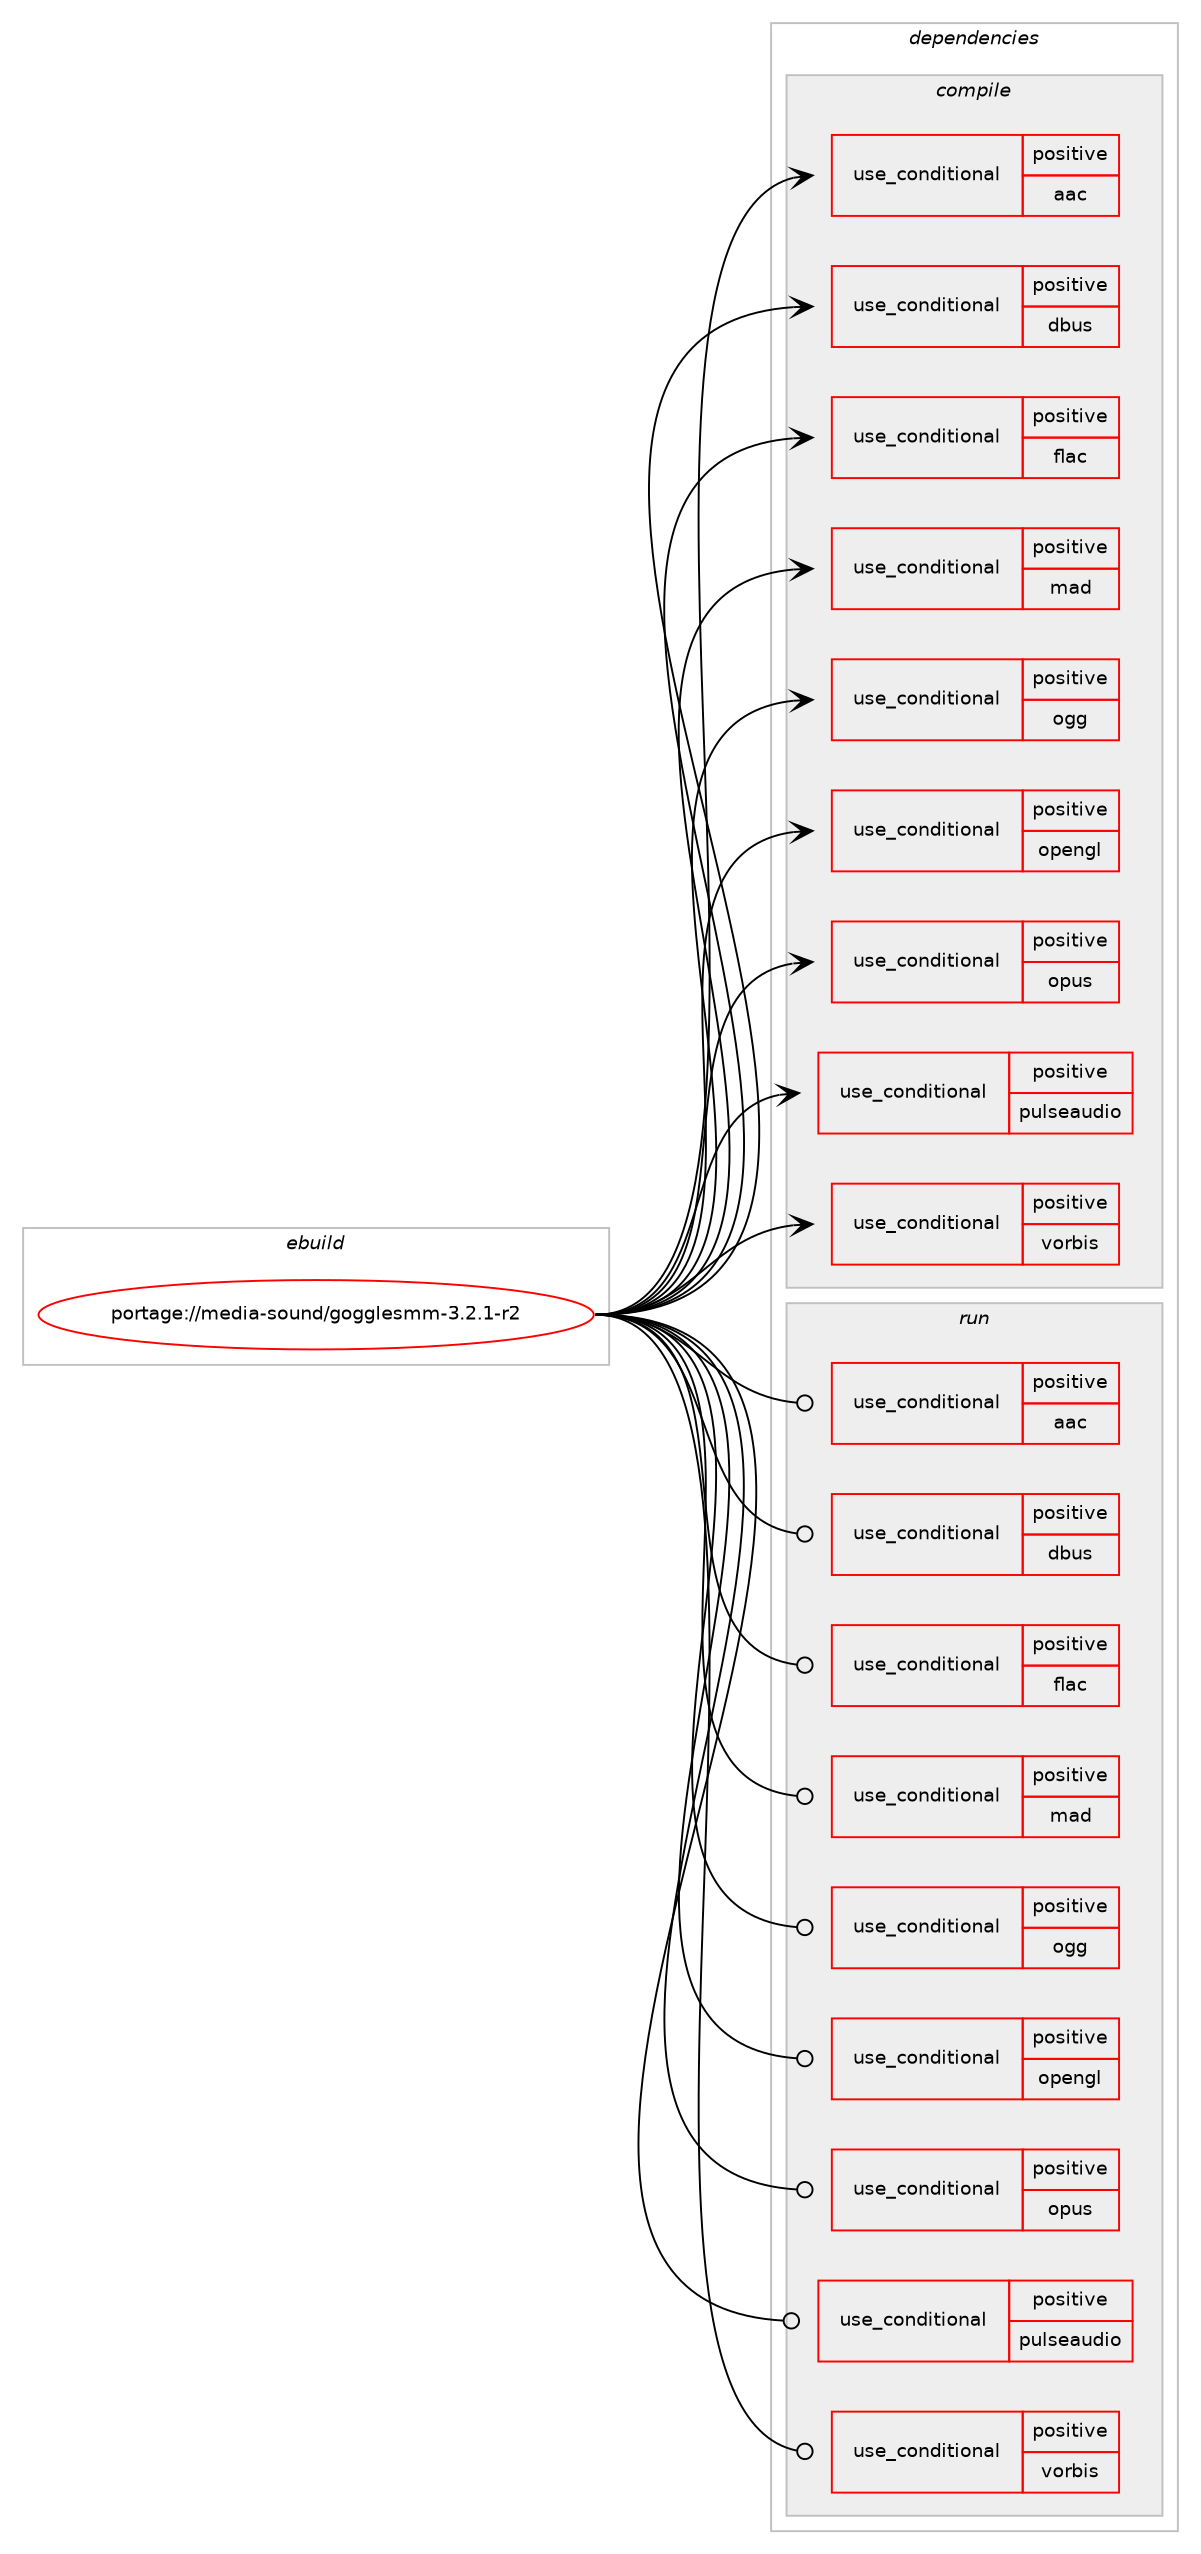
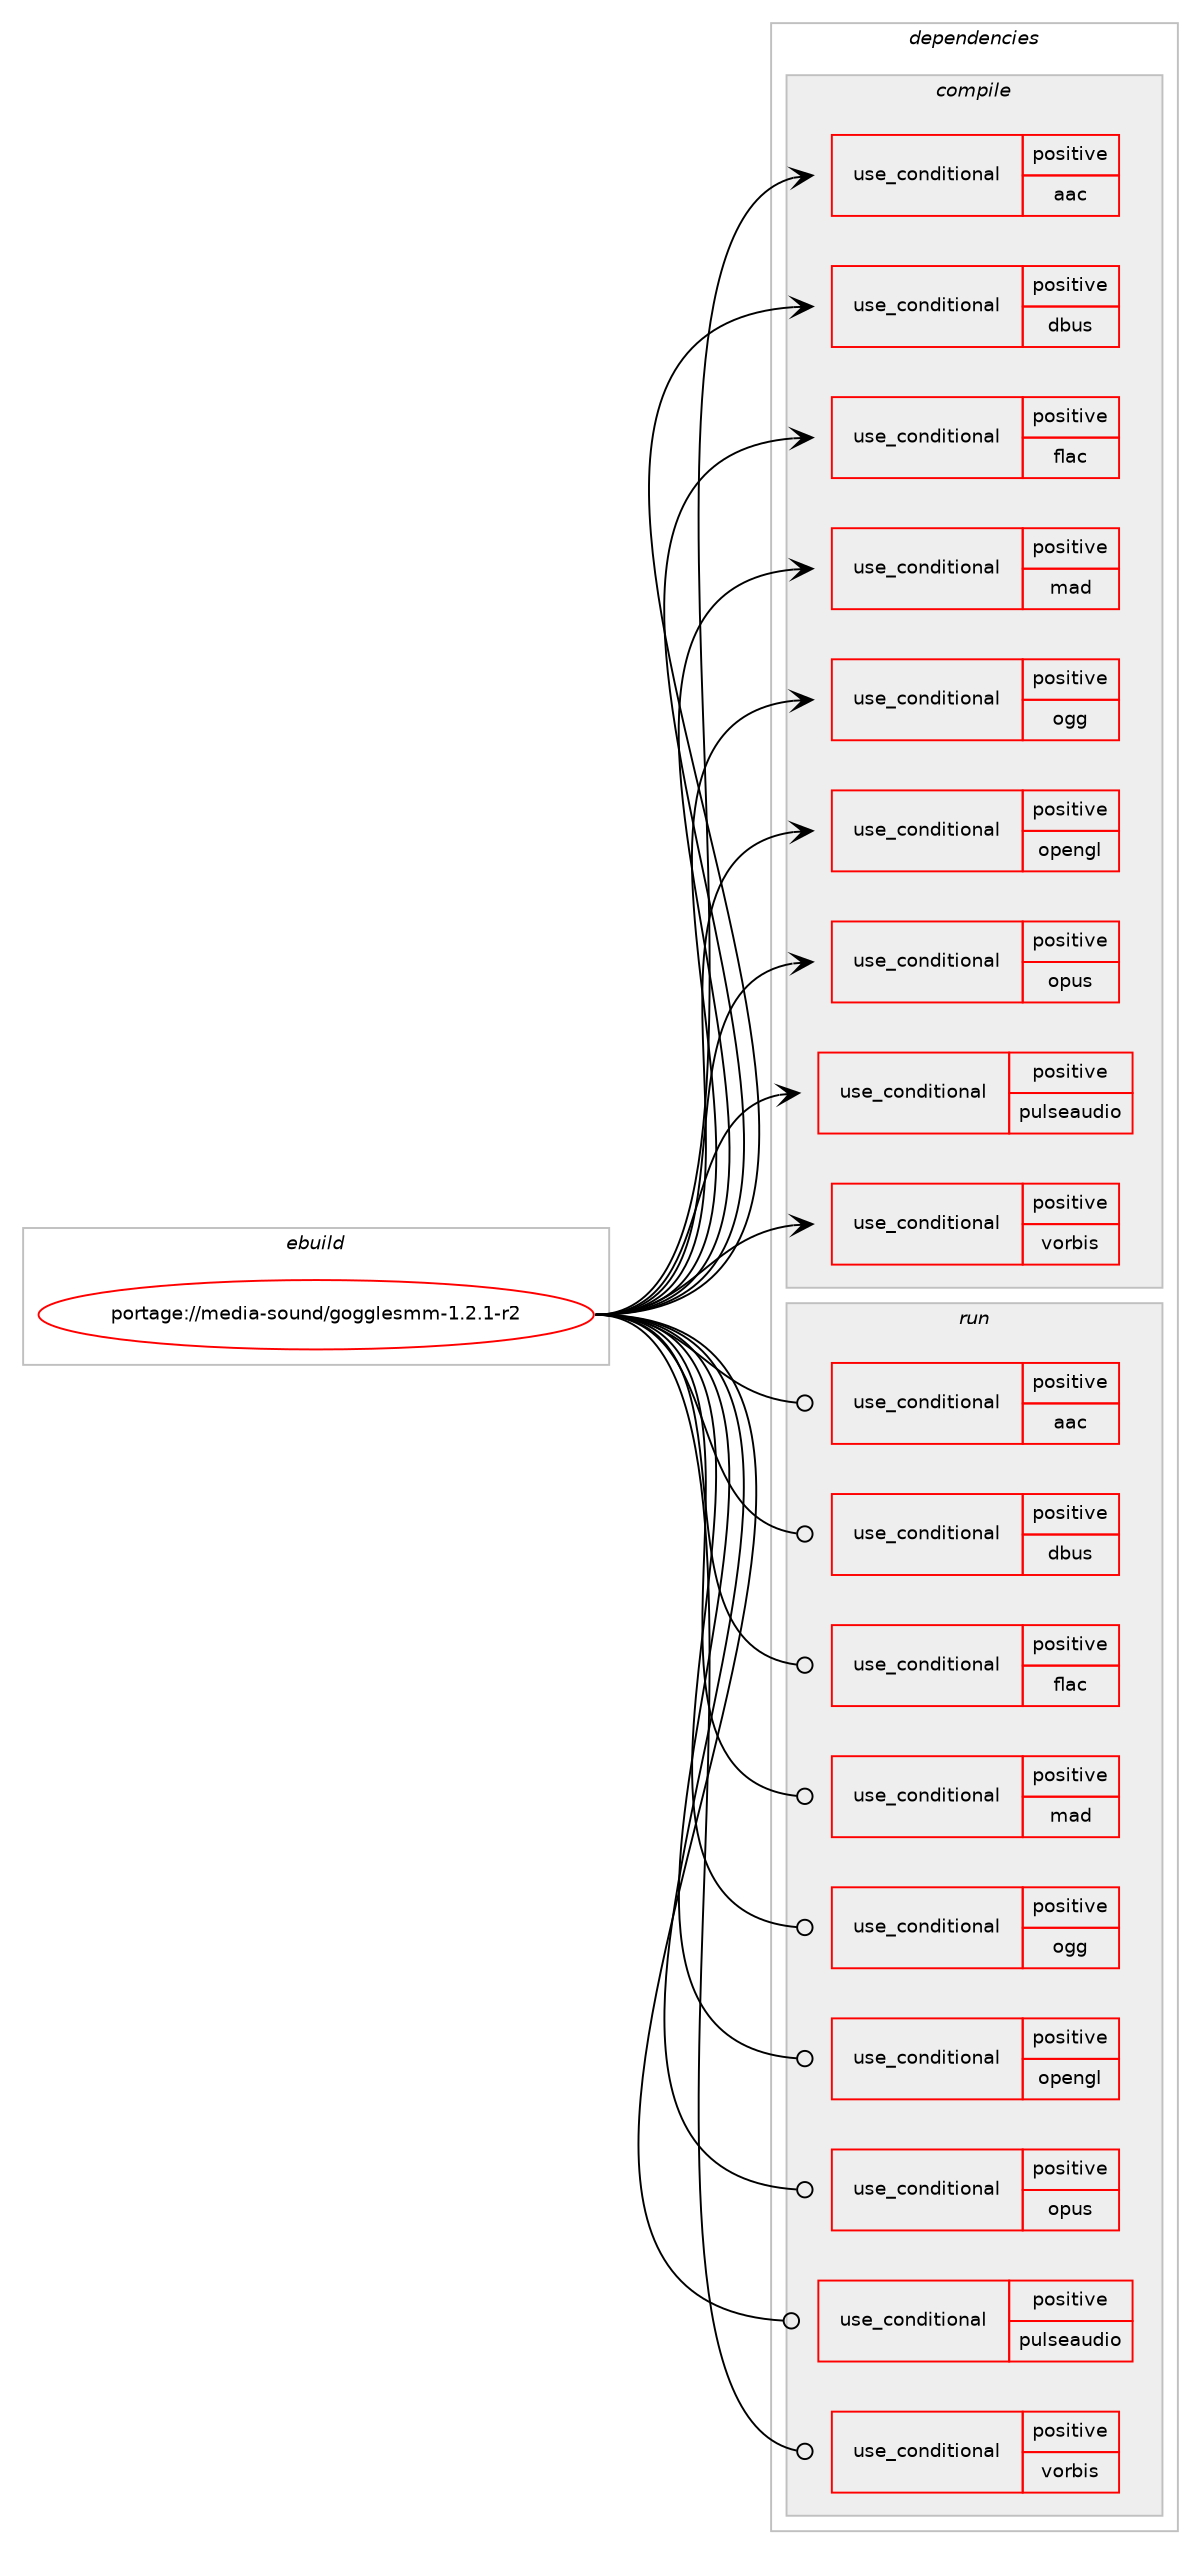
(316, 1315) -> (316, 1315)
